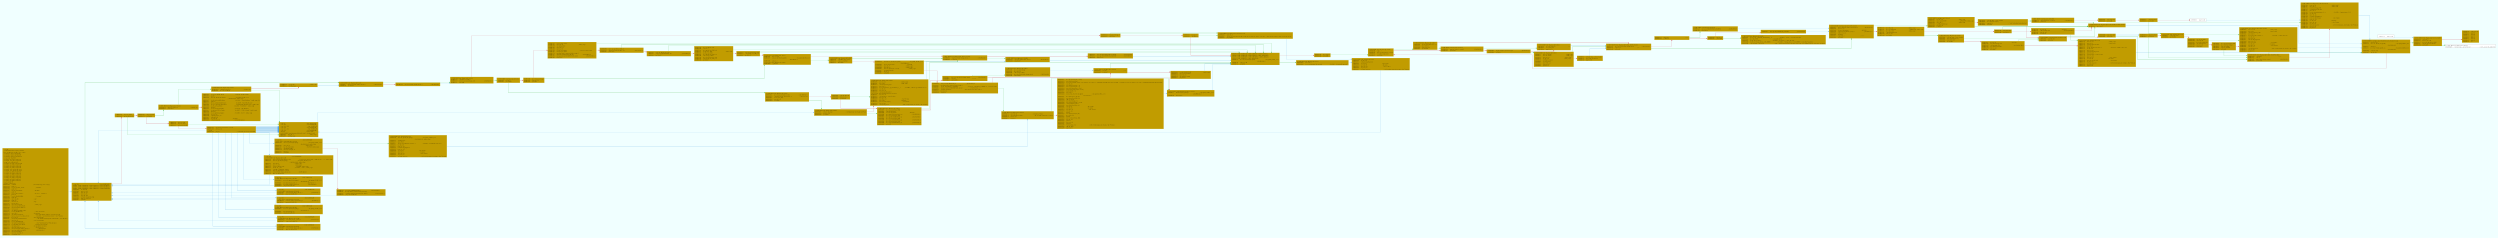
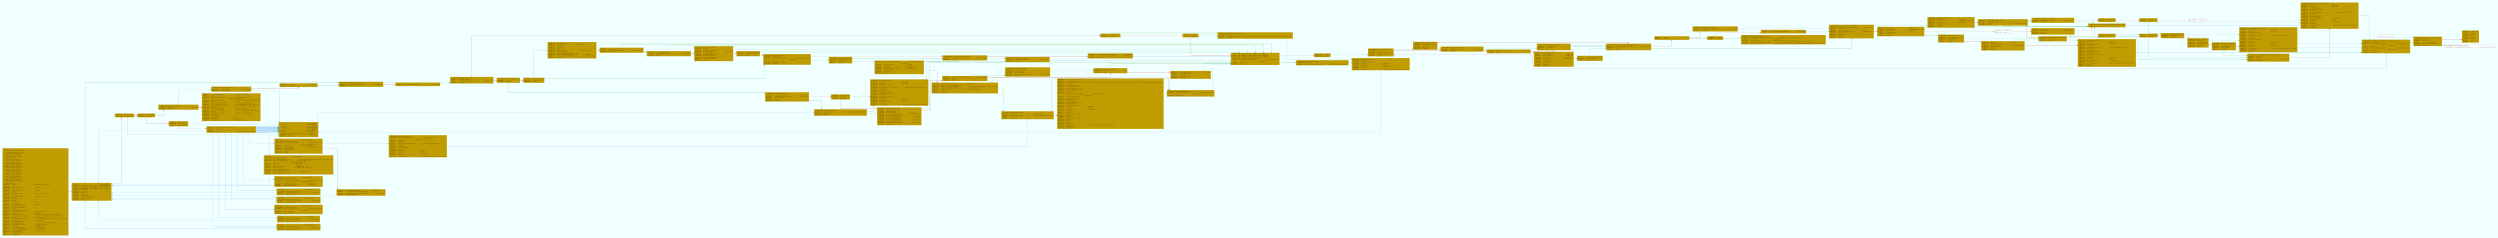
(2003, 31) -> (2003, 31)
